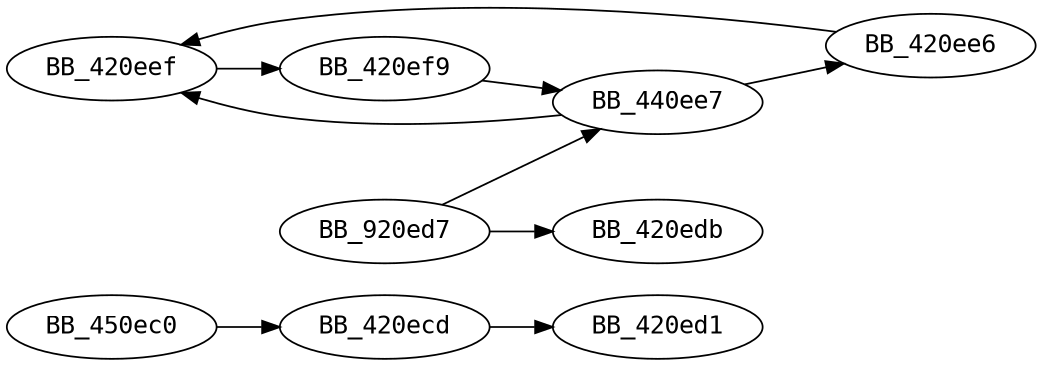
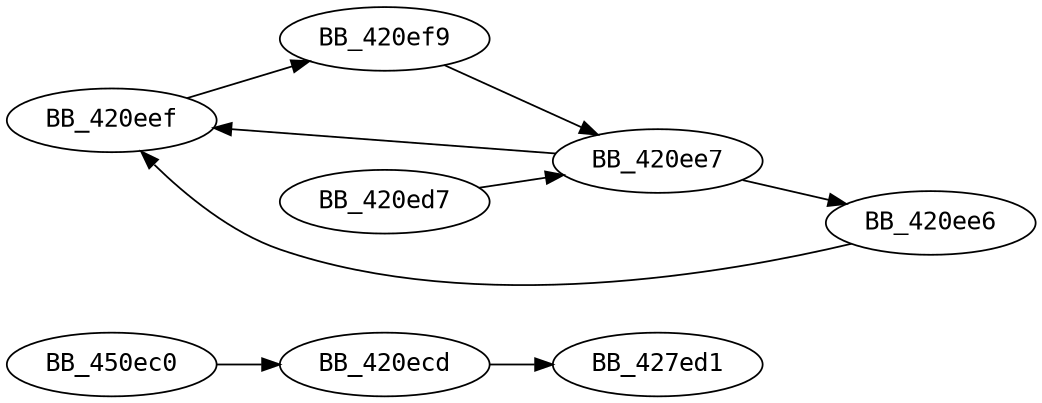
(658, 102) -> (658, 161)
(385, 231) -> (385, 202)
(658, 231) -> none
(658, 327) -> (658, 365)
